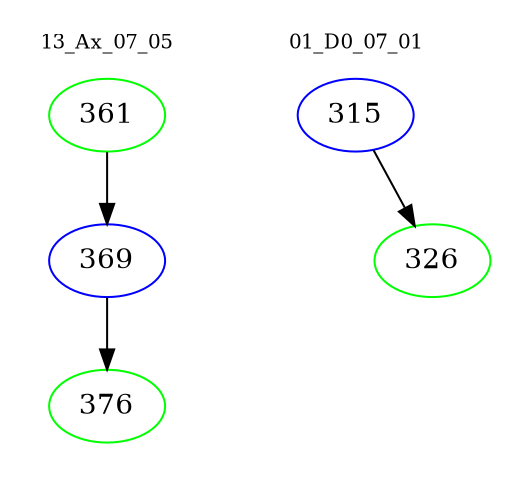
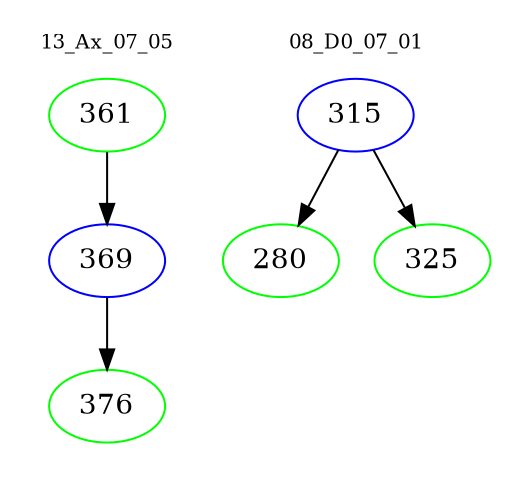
(357, 43) -> (357, 43)
none -> (281, 261)
(432, 261) -> (432, 261)
